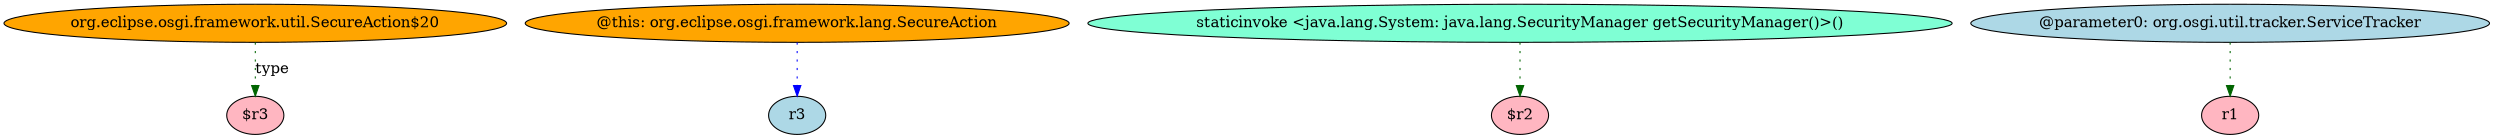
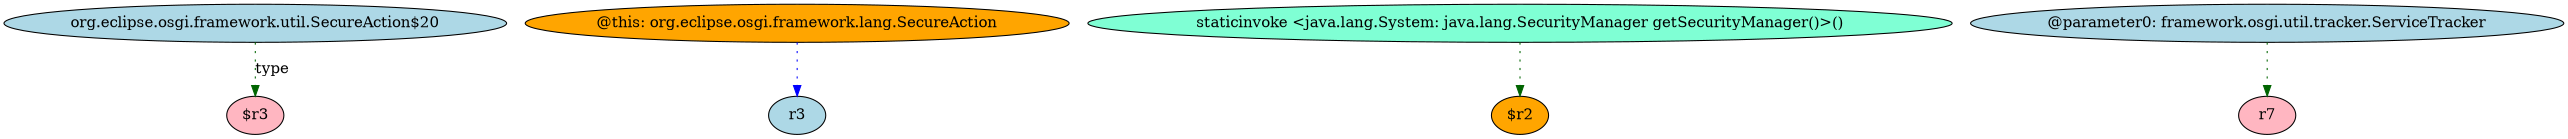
(255, 23) -> (255, 23)
(2230, 23) -> (2267, 23)
(1520, 115) -> (1520, 115)
(2230, 115) -> (2267, 115)
